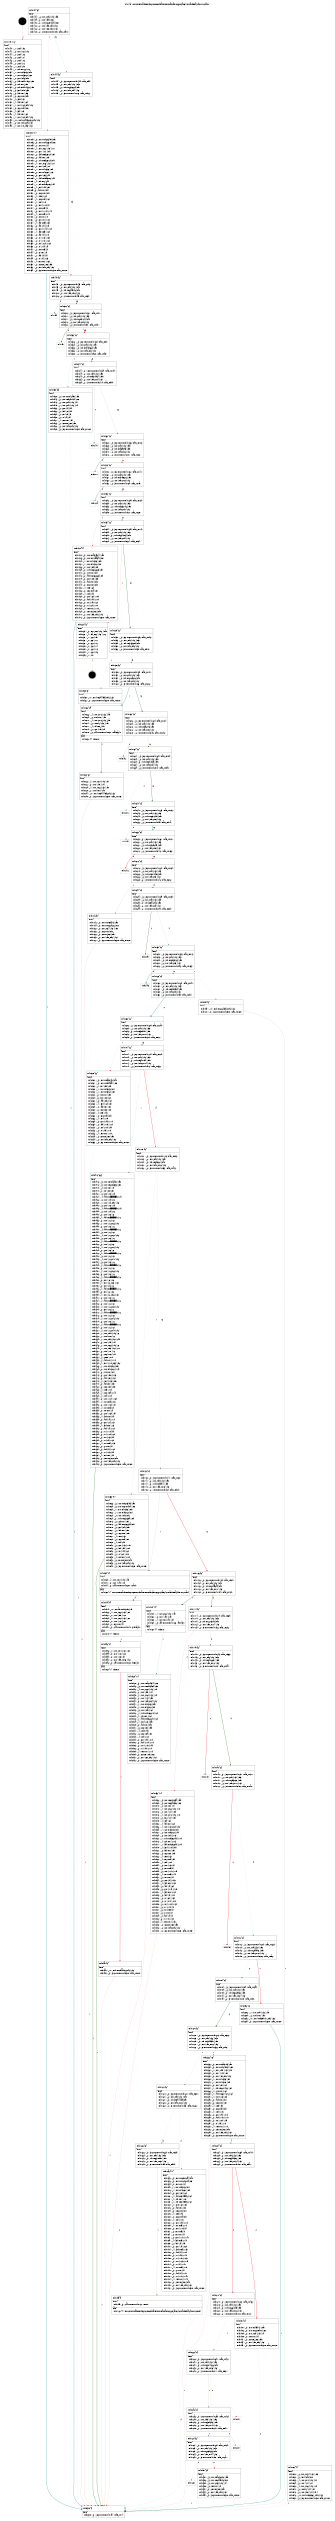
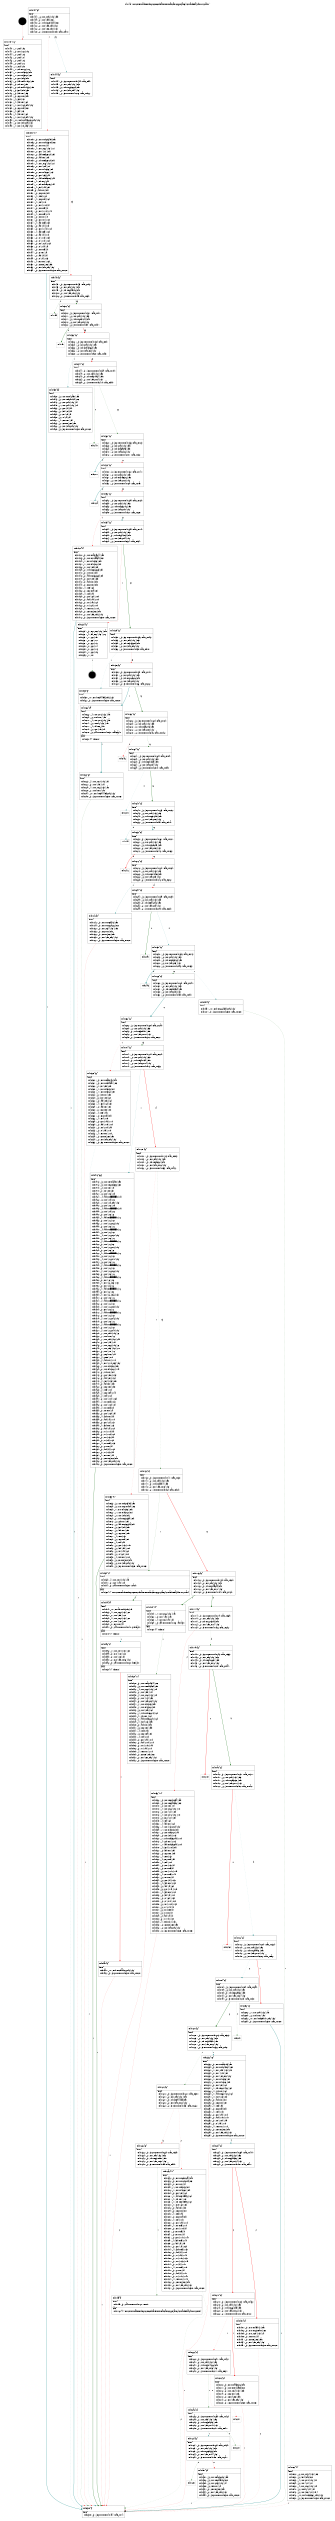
none -> (237, 2038)
none -> (236, 2391)
